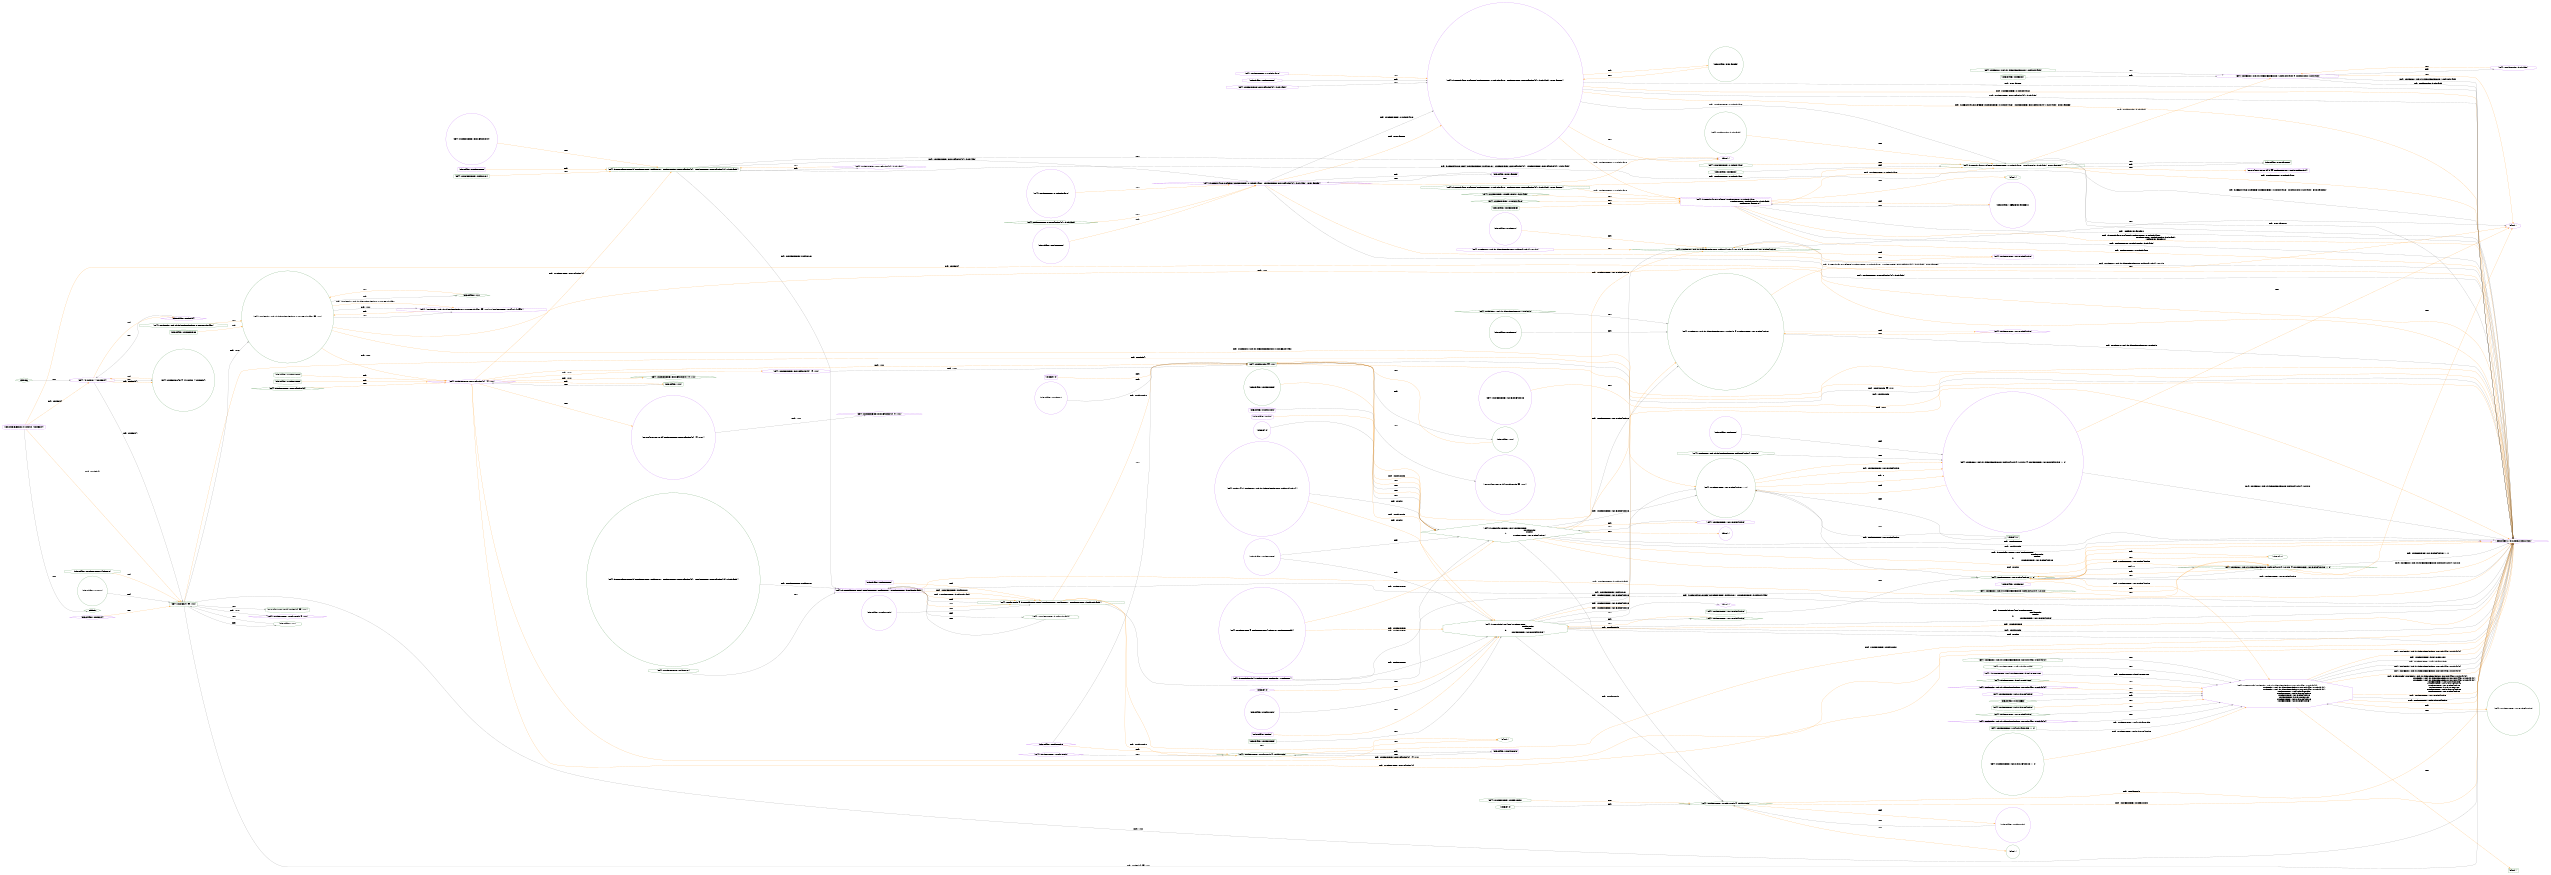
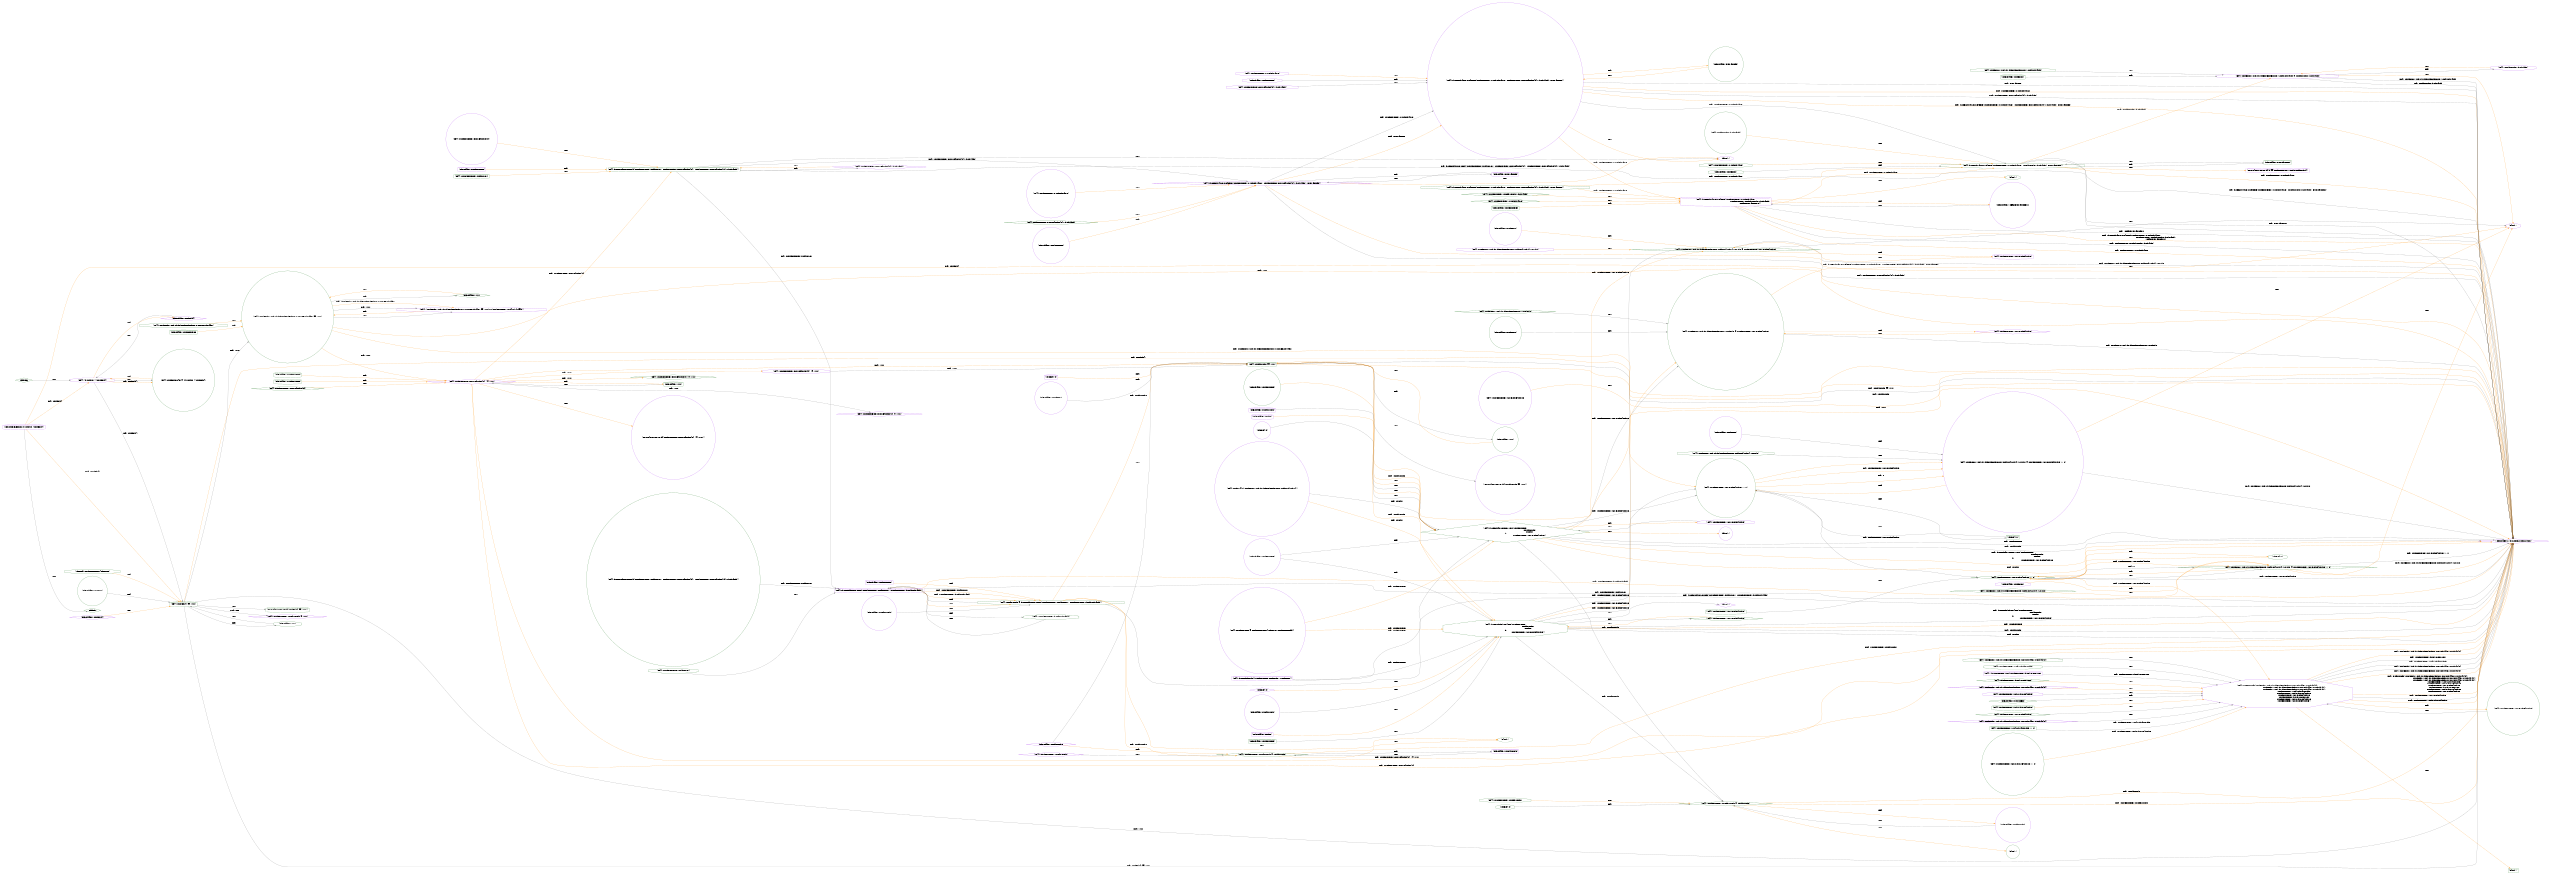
(790, 424) -> (680, 390)
(92, 572) -> (92, 572)
(235, 611) -> (235, 611)
